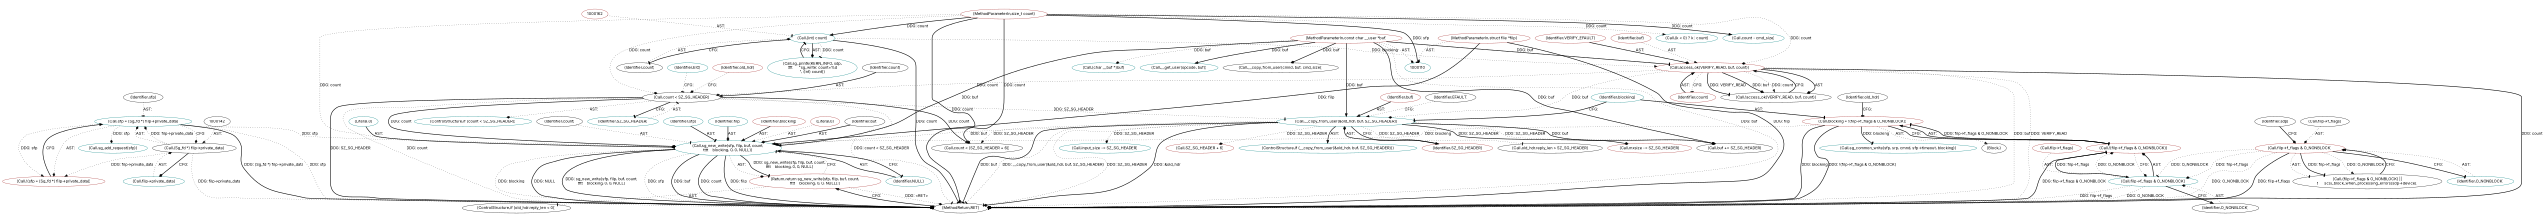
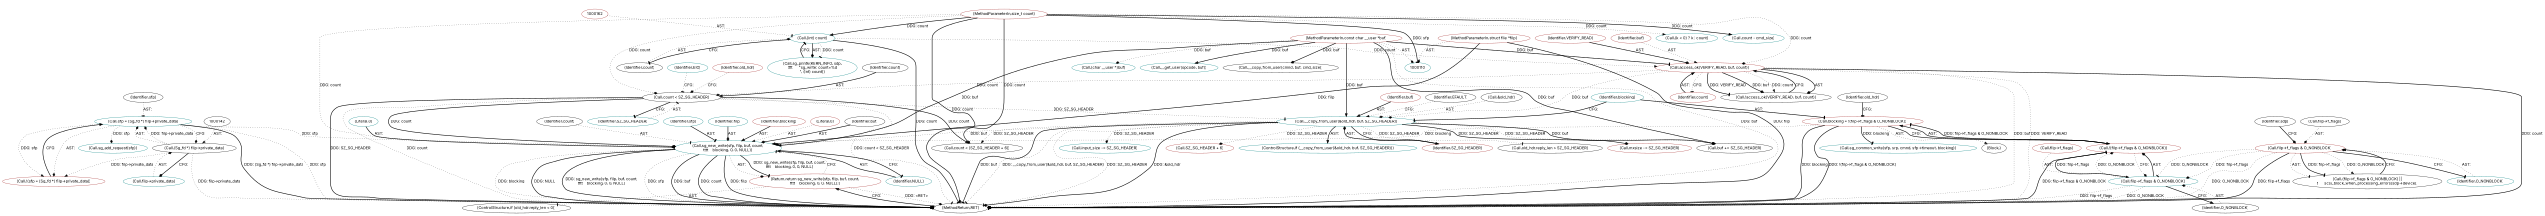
(1570, 38) -> (1570, 38)
(1385, 50) -> (1385, 50)
(1104, 68) -> (1104, 68)
none -> (1502, 97)
(473, 122) -> none
(1996, 140) -> (1996, 140)
